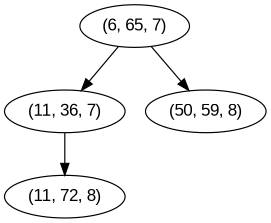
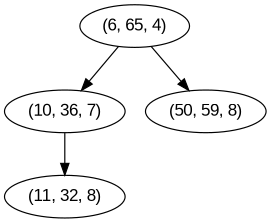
(135, 26) -> (135, 26)
(65, 111) -> (65, 111)
(65, 197) -> (65, 197)
